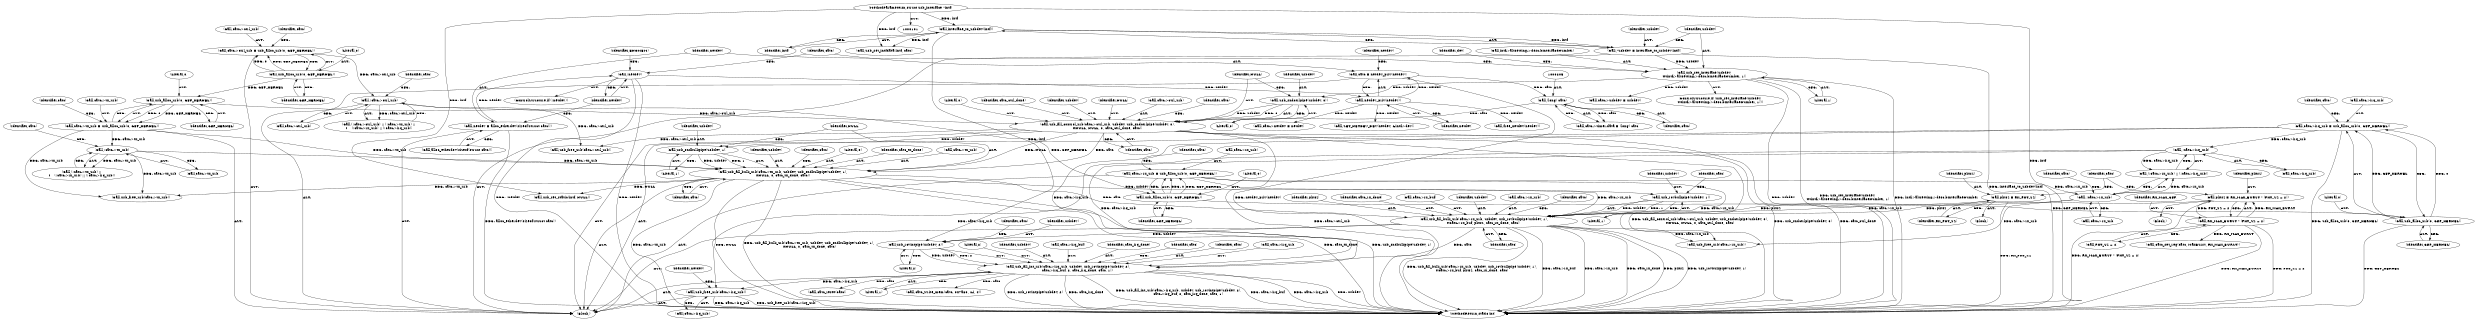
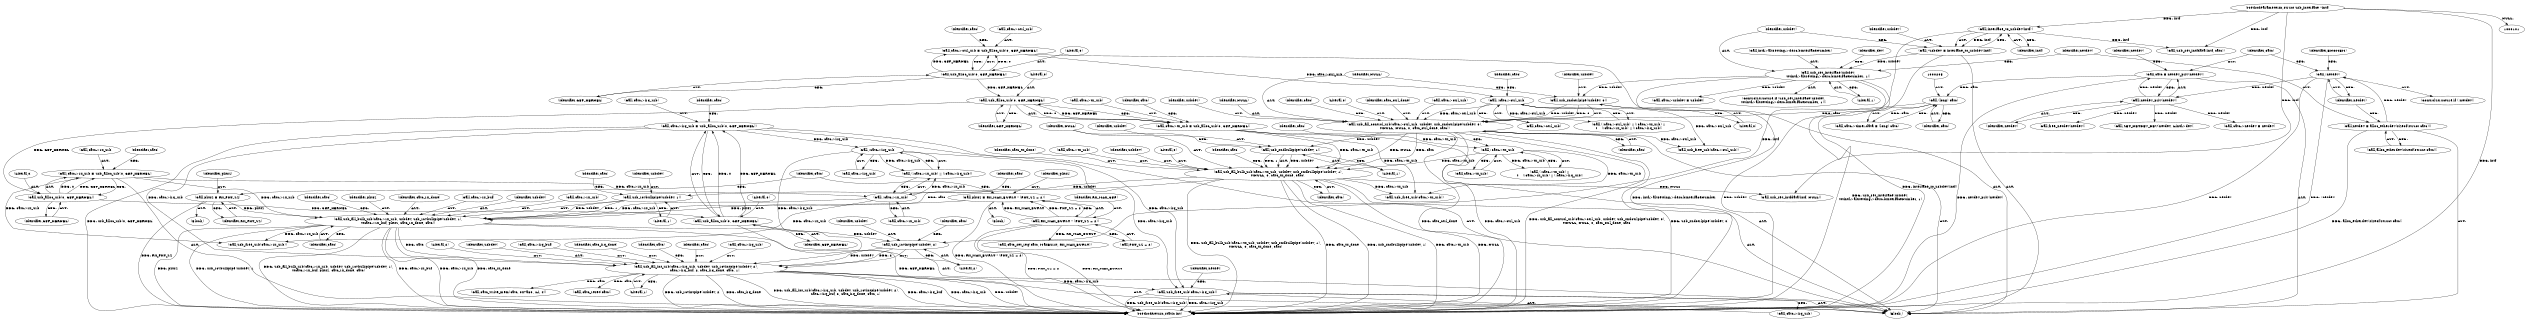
(915, 19) -> (2509, 19)
none -> (1034, 159)
(562, 198) -> (1791, 198)
